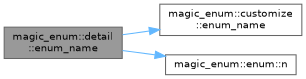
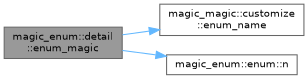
(231, 20) -> (232, 20)
(63, 43) -> (63, 43)
